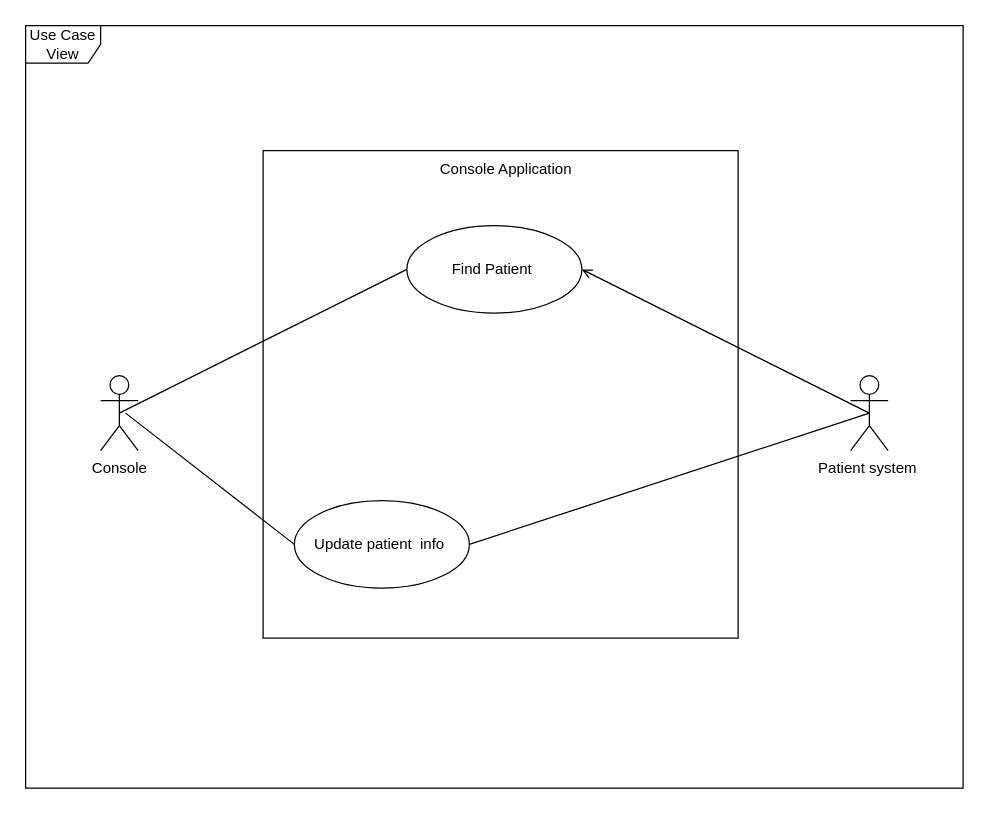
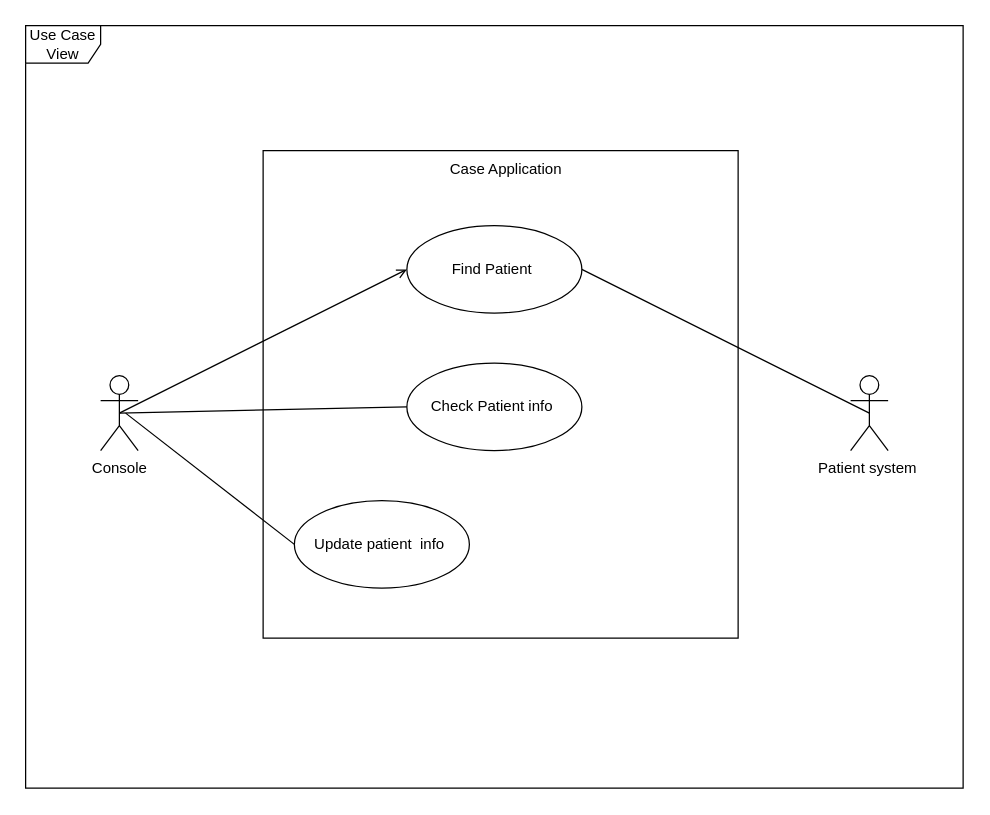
(506, 169) -> (506, 169)
(402, 272) -> (401, 272)
(587, 272) -> (585, 271)
none -> (494, 407)
none -> (270, 410)
(667, 479) -> none
